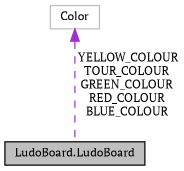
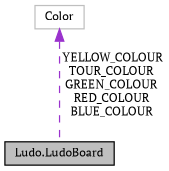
(75, 153) -> (60, 153)
